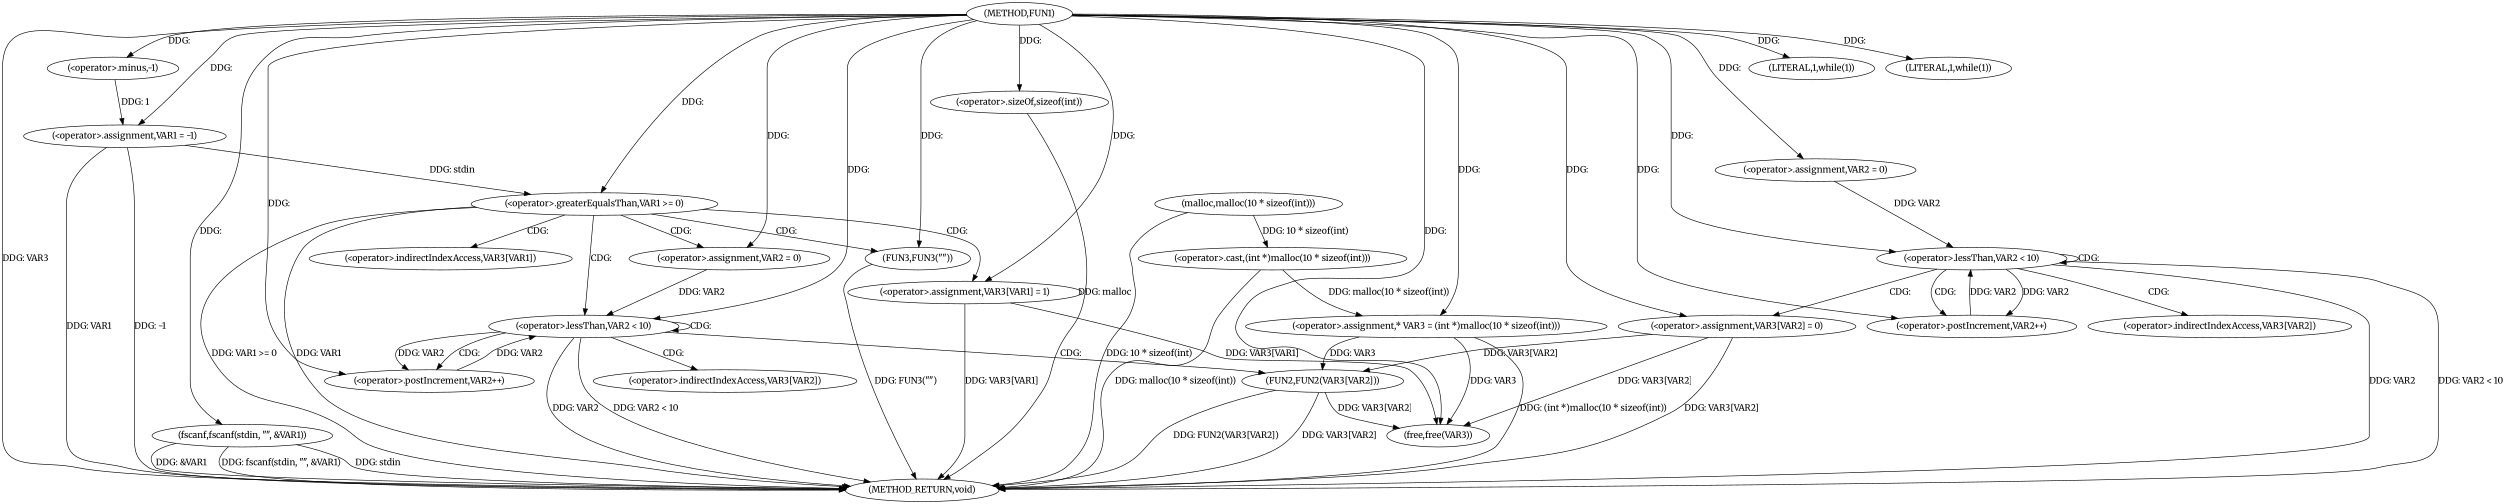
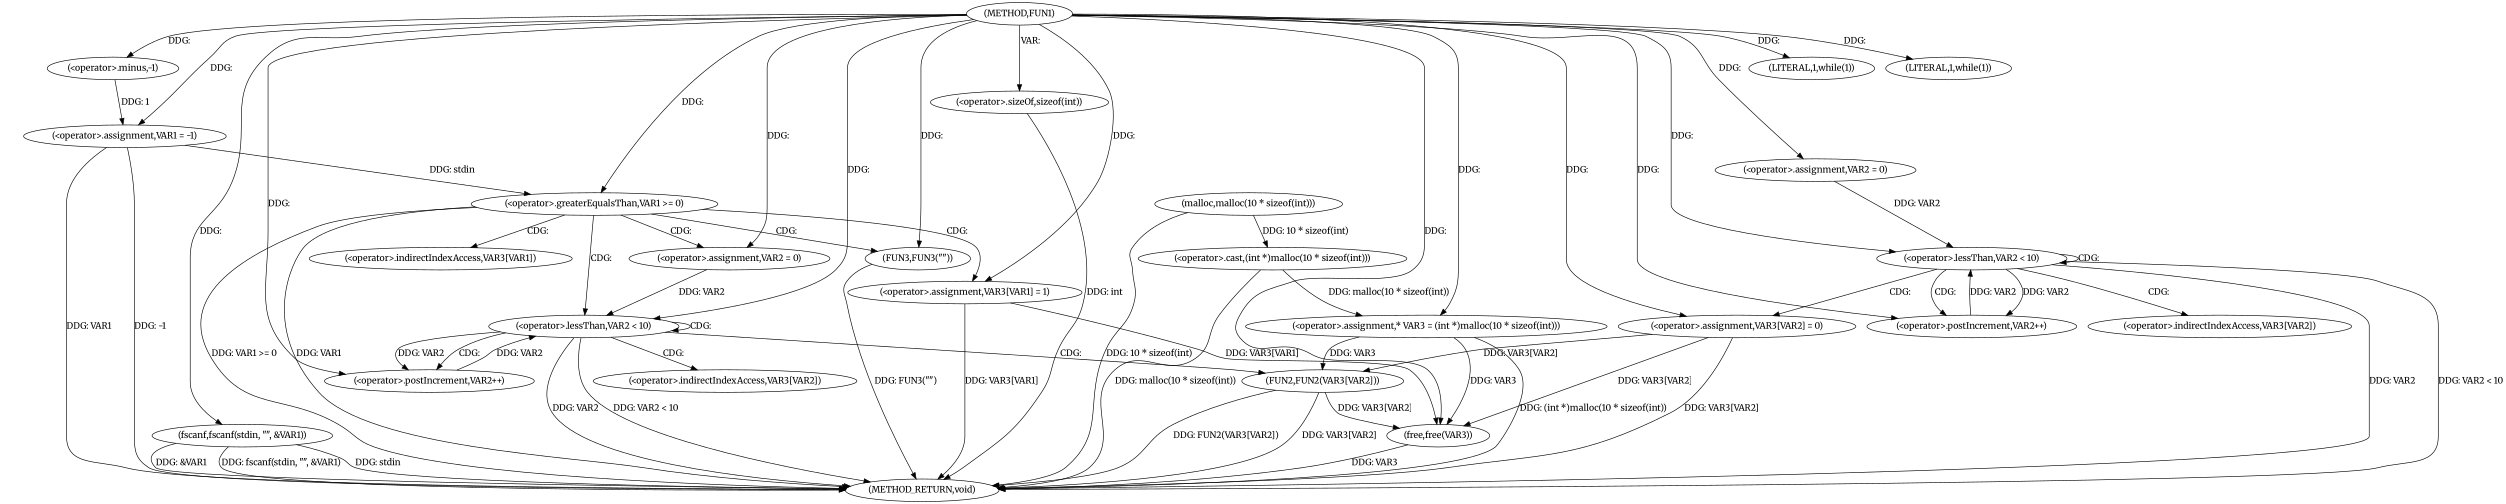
(1032, 41) -> (1032, 41)
(3, 185) -> (1208, 478)
(1105, 293) -> (1105, 293)
